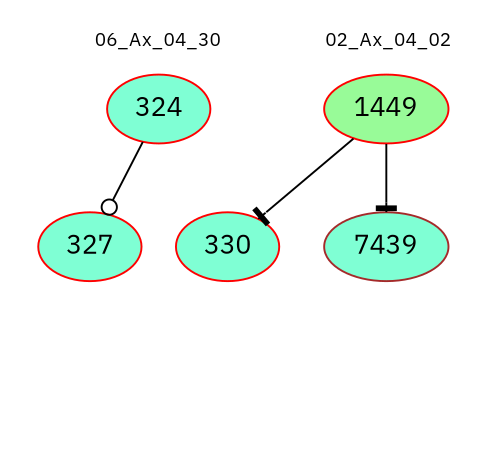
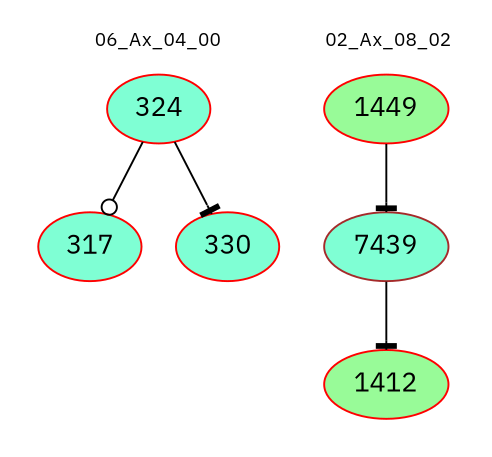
(159, 41) -> (159, 41)
(389, 41) -> (389, 41)
(323, 164) -> (191, 173)
(90, 247) -> (90, 247)
none -> (386, 384)
